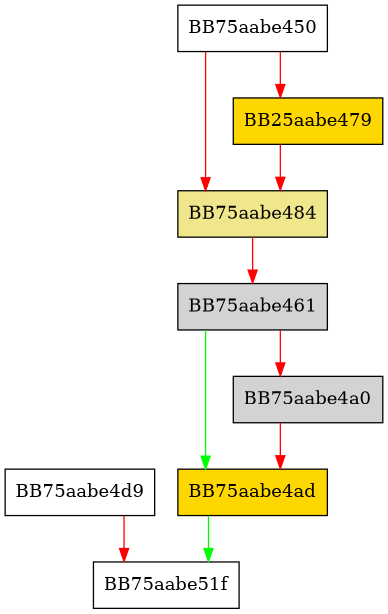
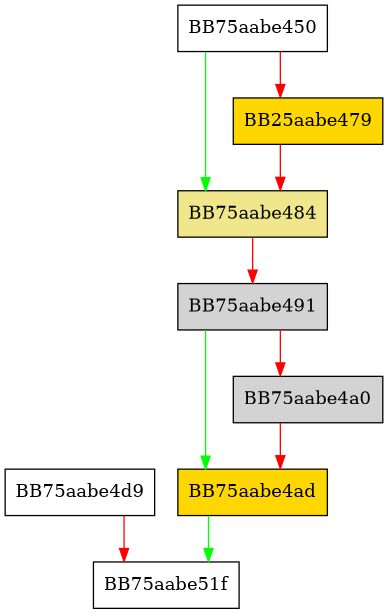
(206, 115) -> (206, 115)
(253, 307) -> (253, 307)
